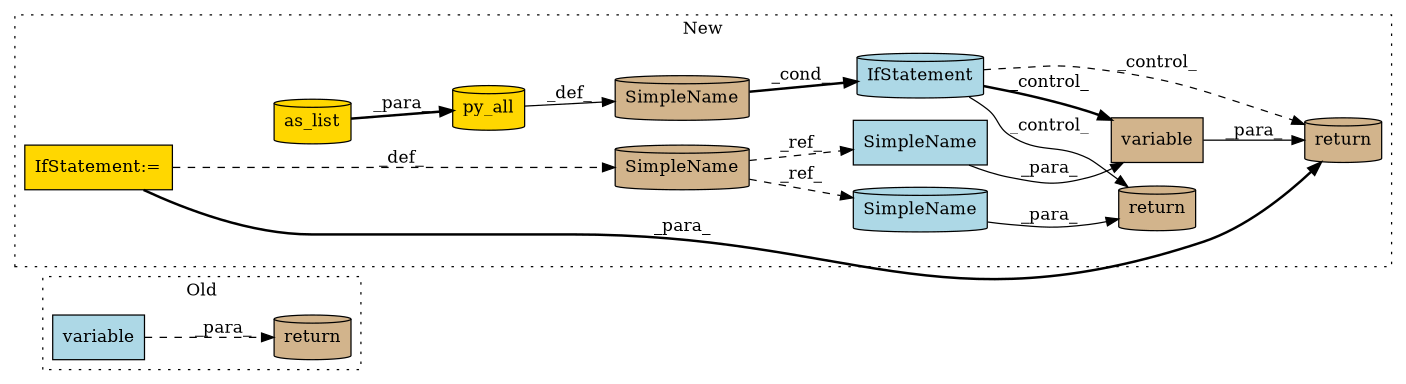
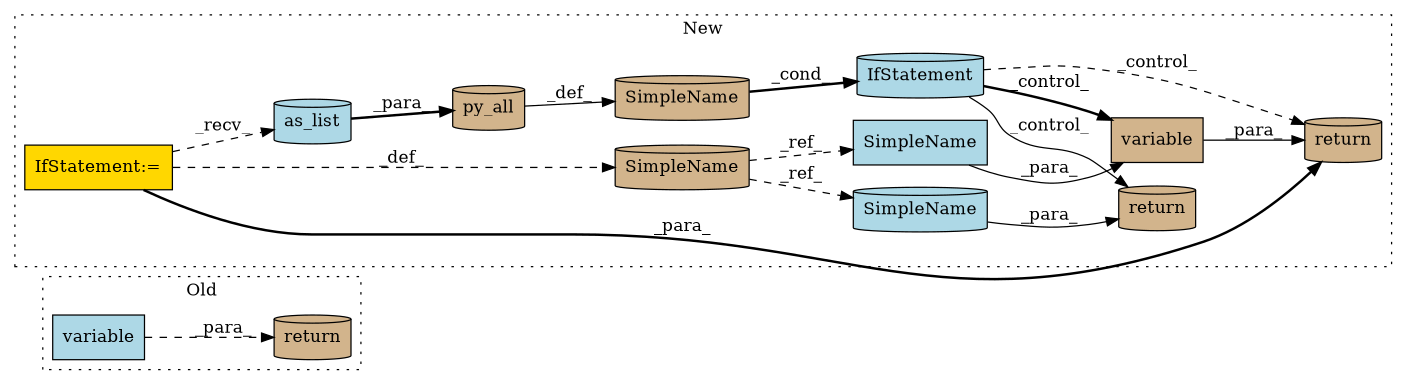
(489, 108) -> (489, 108)
(313, 122) -> (313, 122)
none -> (217, 142)
